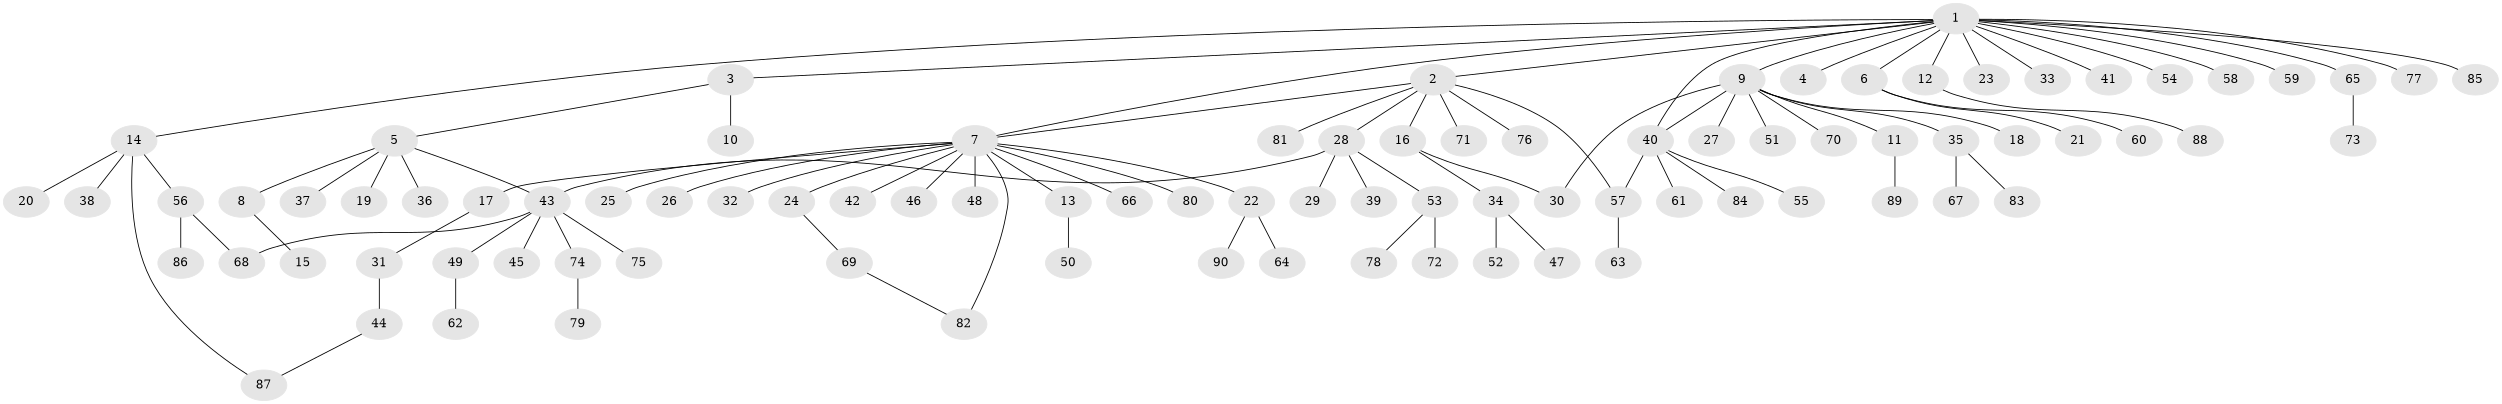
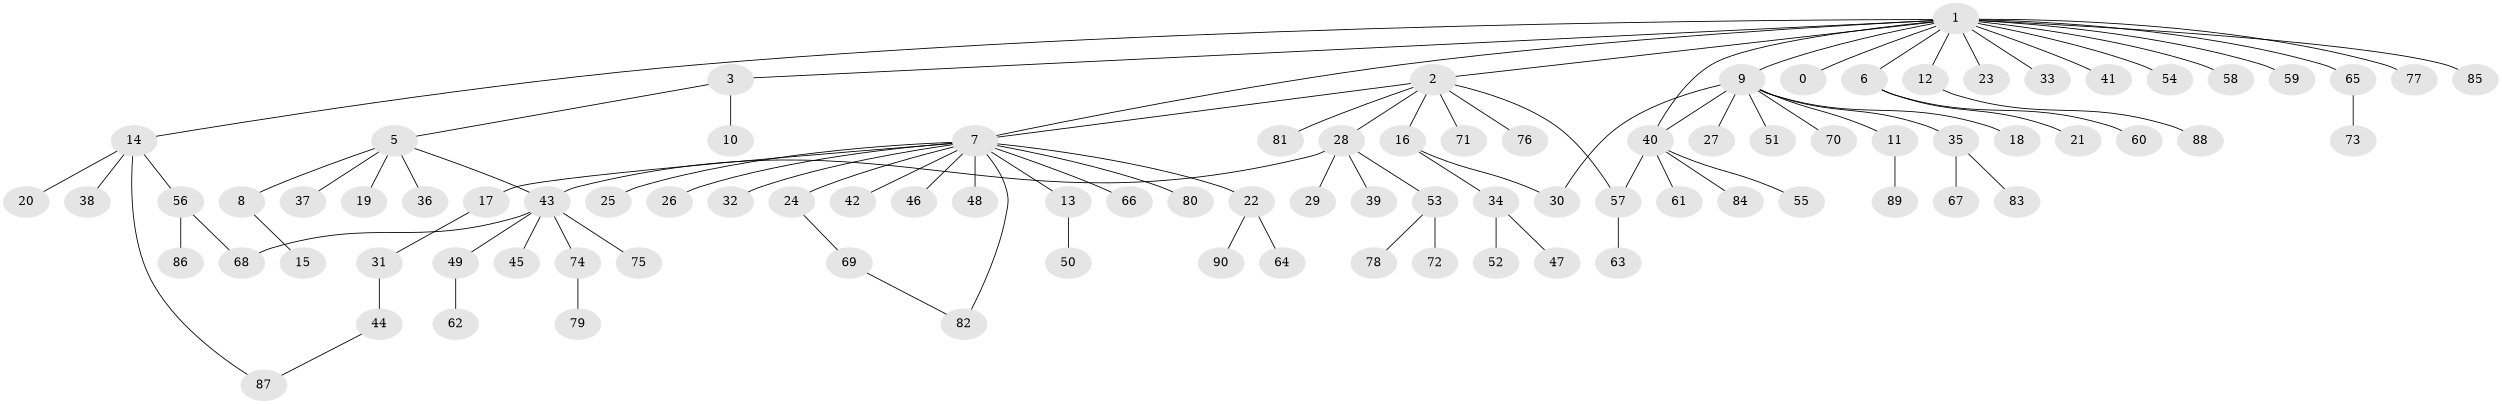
(1803, 80) -> (1803, 80)
